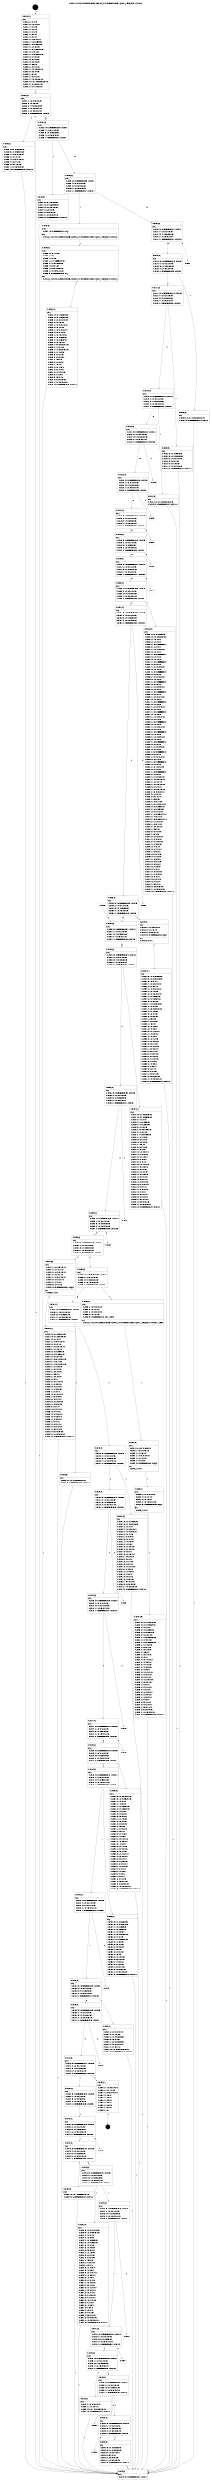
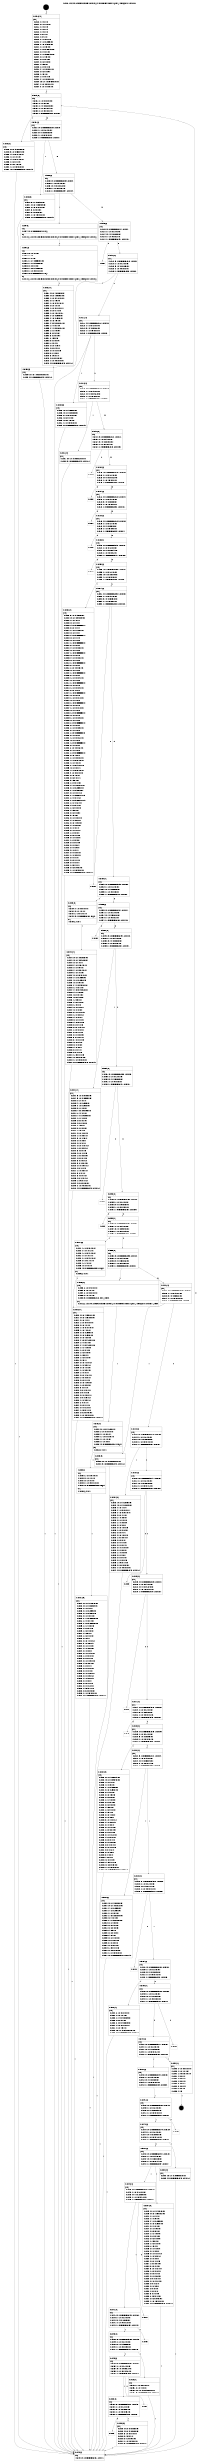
(106, 915) -> (99, 929)
(43, 1460) -> (54, 1394)
